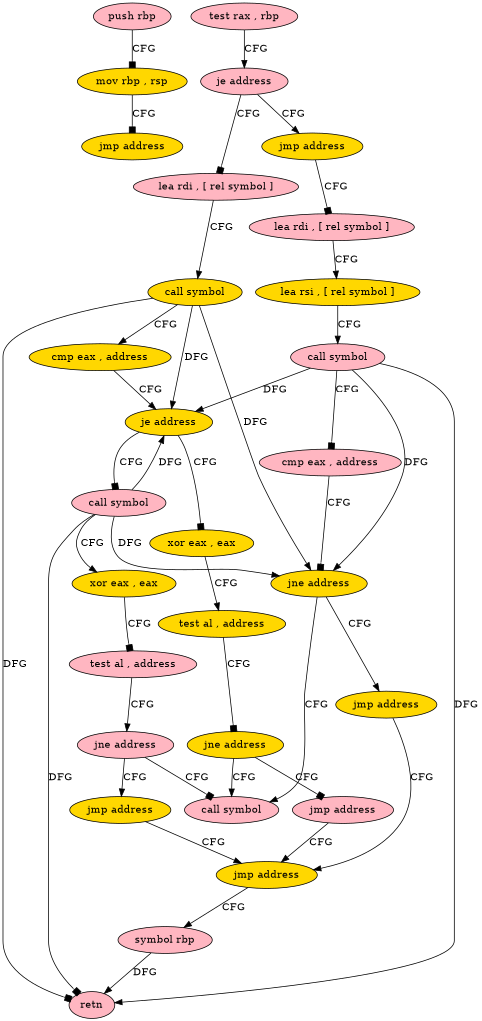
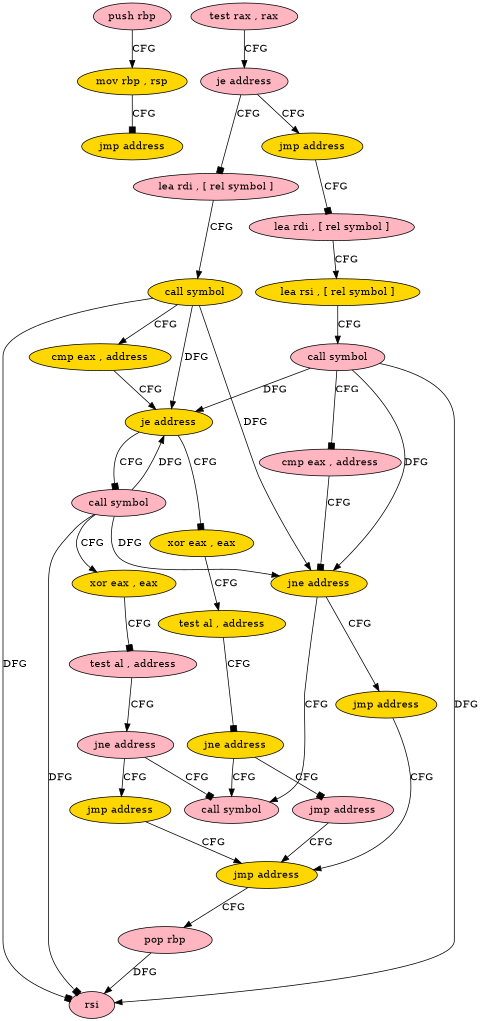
(244, 16) -> (244, 16)
(132, 45) -> (132, 45)
(165, 940) -> (165, 940)
(92, 1005) -> (92, 1005)
